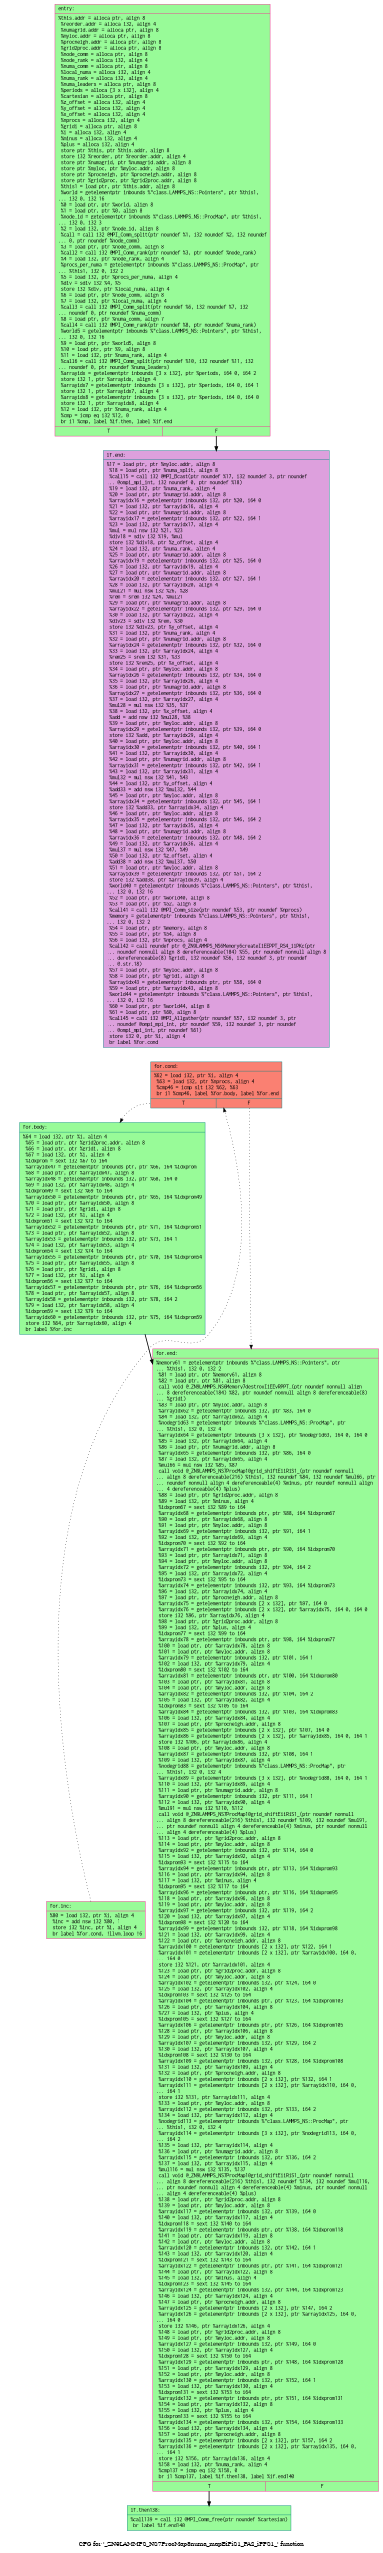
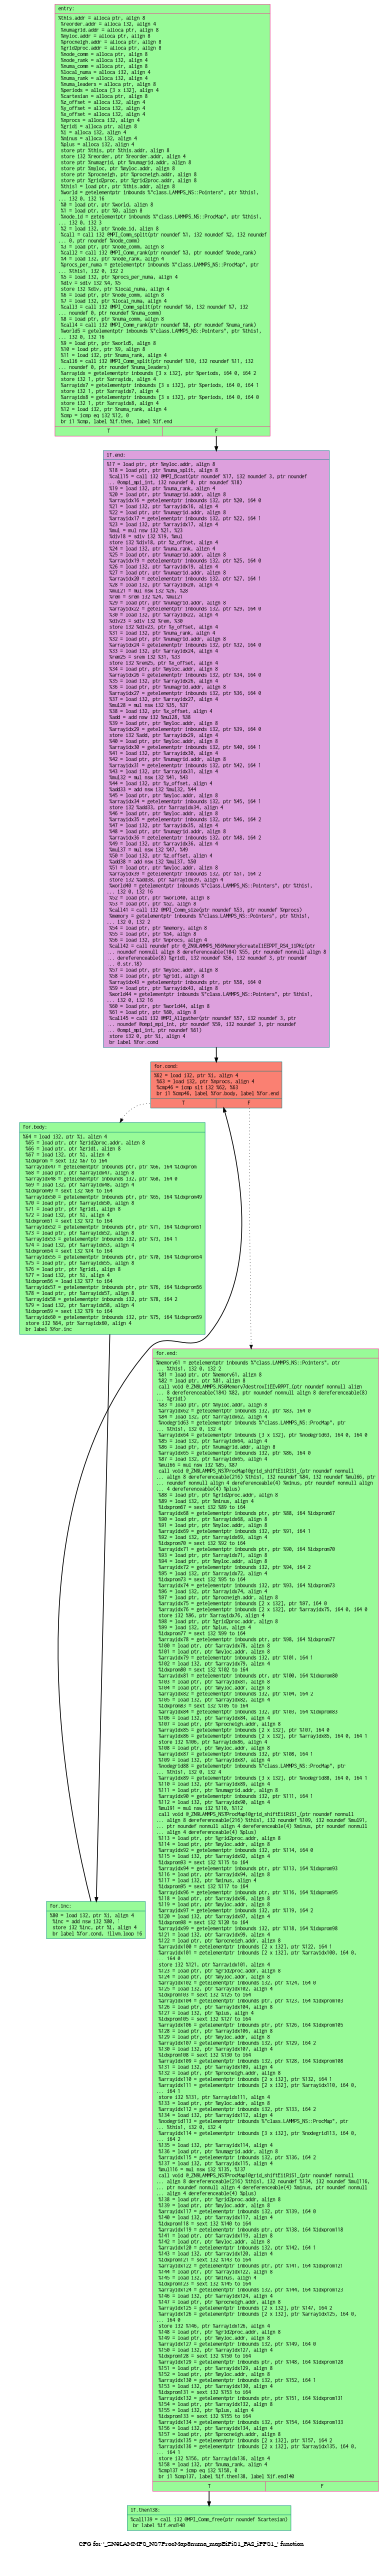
(111, 319) -> (111, 319)
none -> (216, 1053)
(68, 1281) -> (68, 1281)
(148, 1346) -> (103, 1616)
(84, 1471) -> (84, 1471)
(96, 1920) -> (96, 1920)
(205, 2013) -> (205, 2013)
